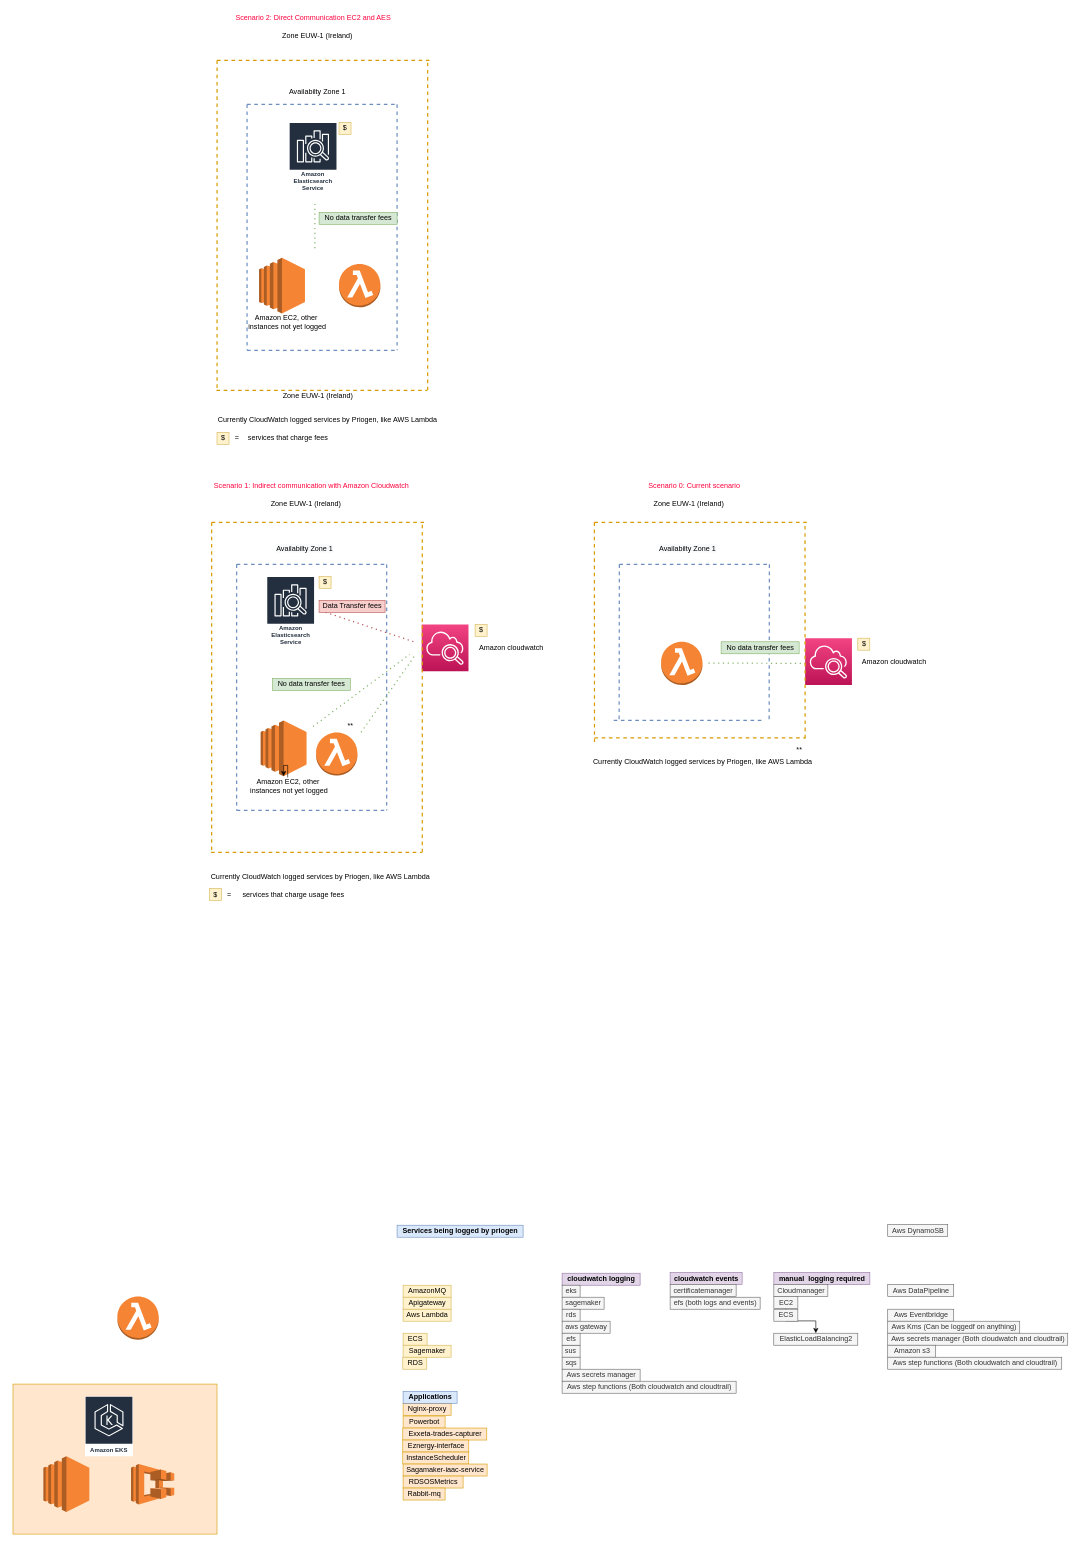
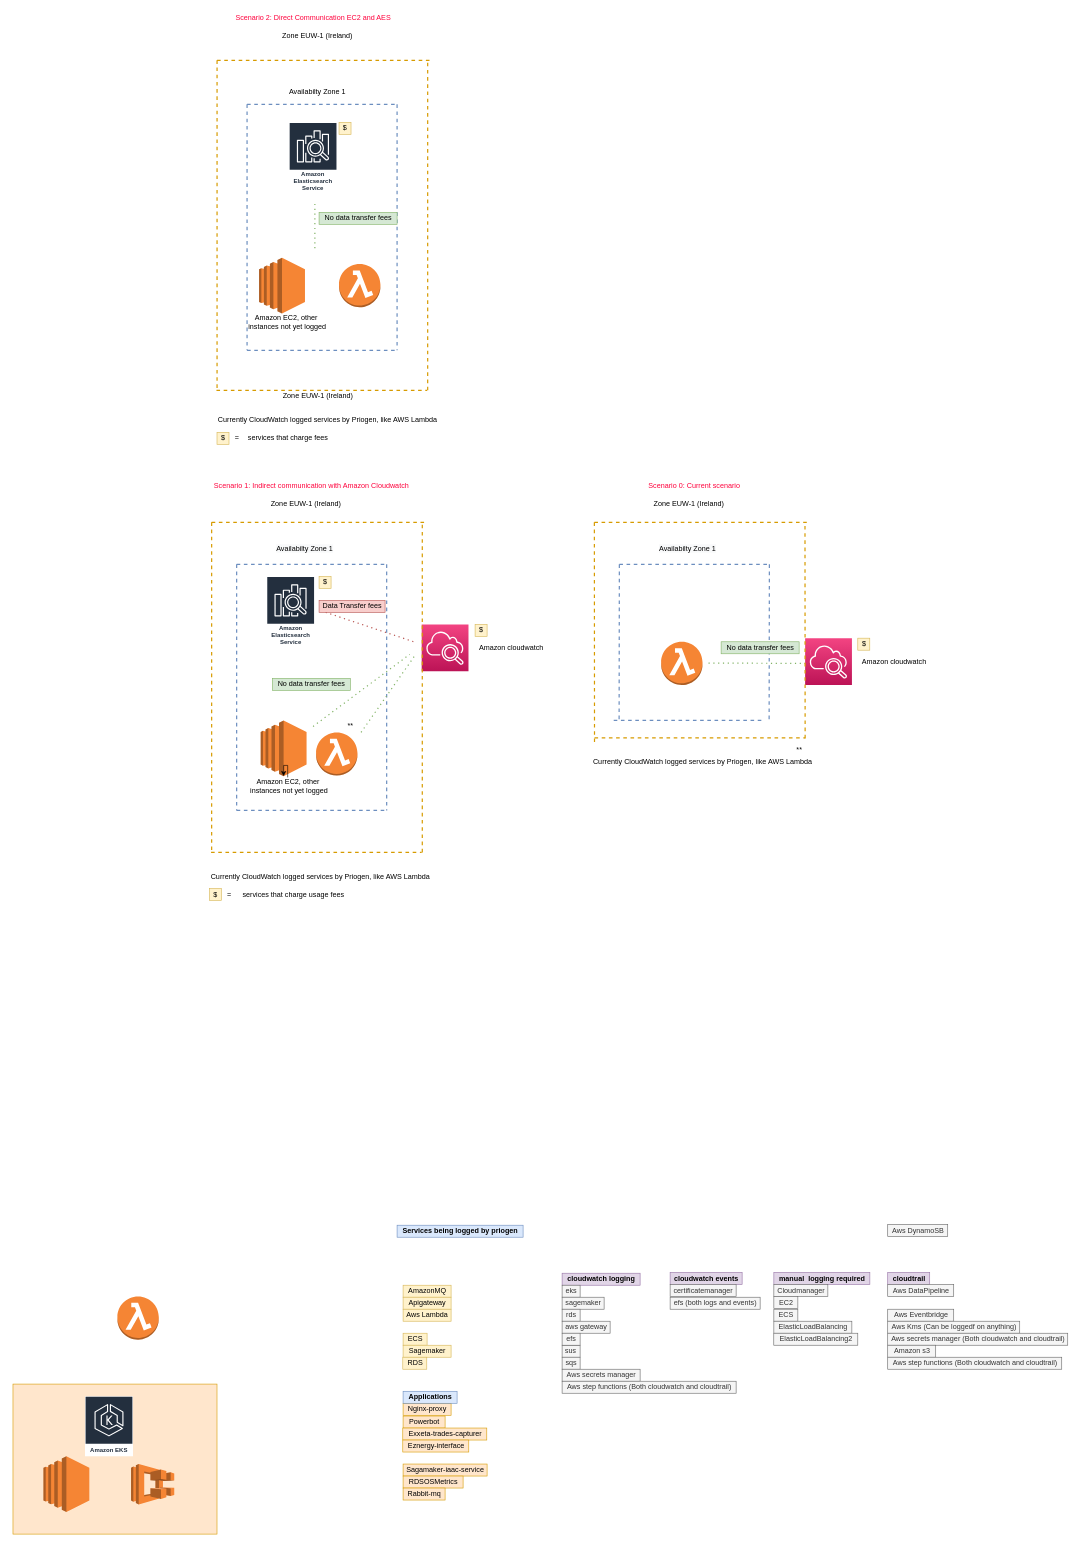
none -> (908, 1278)
(816, 1325) -> none
none -> (813, 1327)
(436, 1458) -> none
